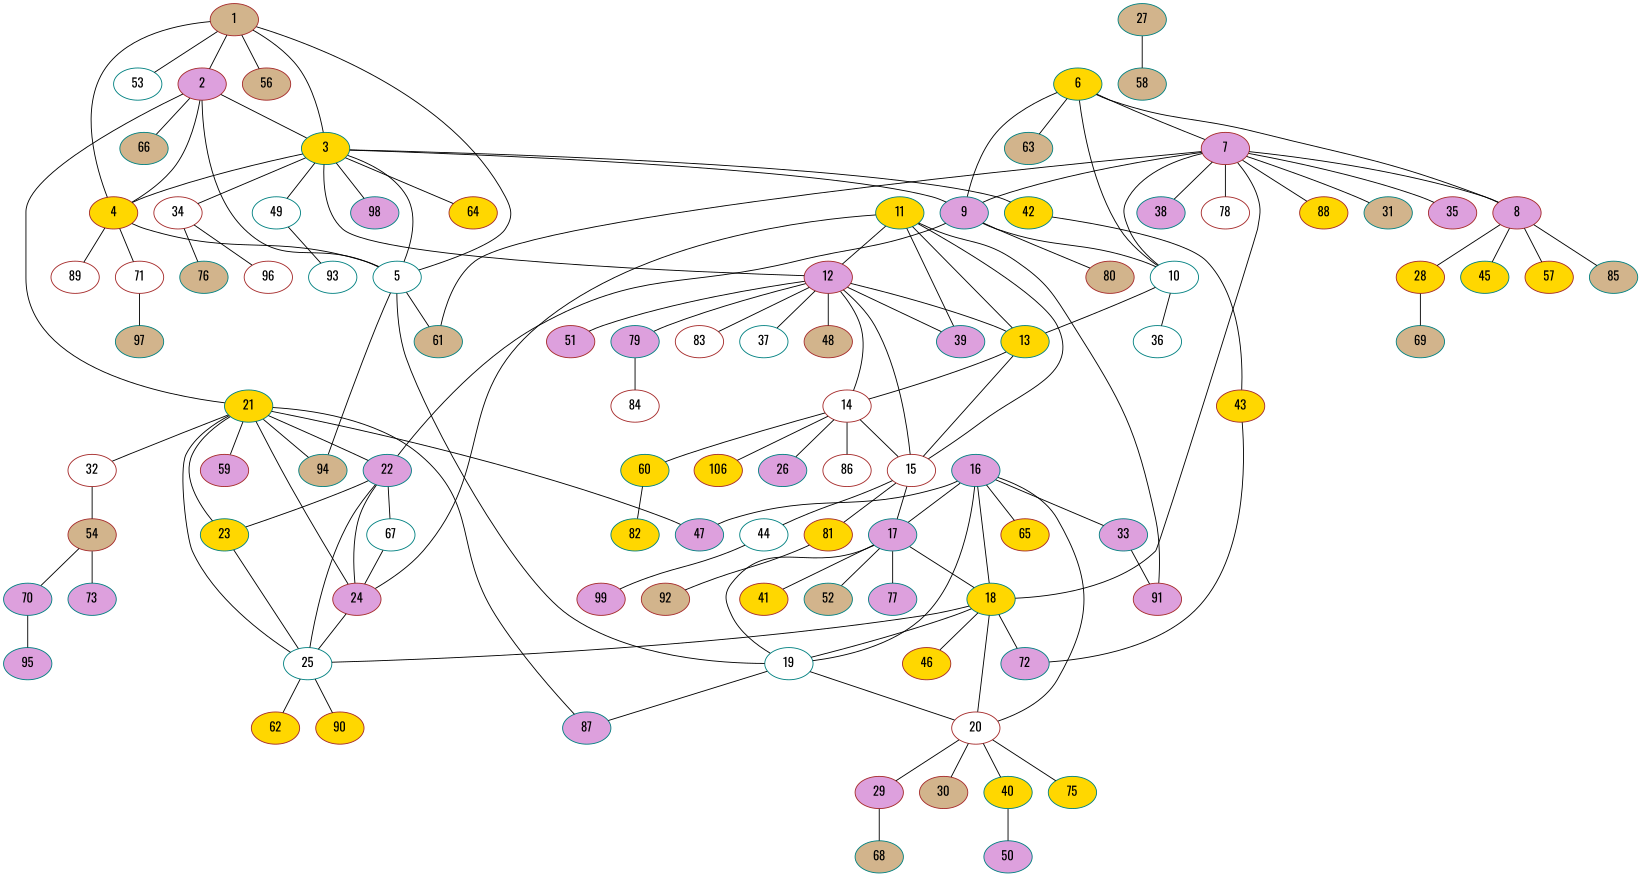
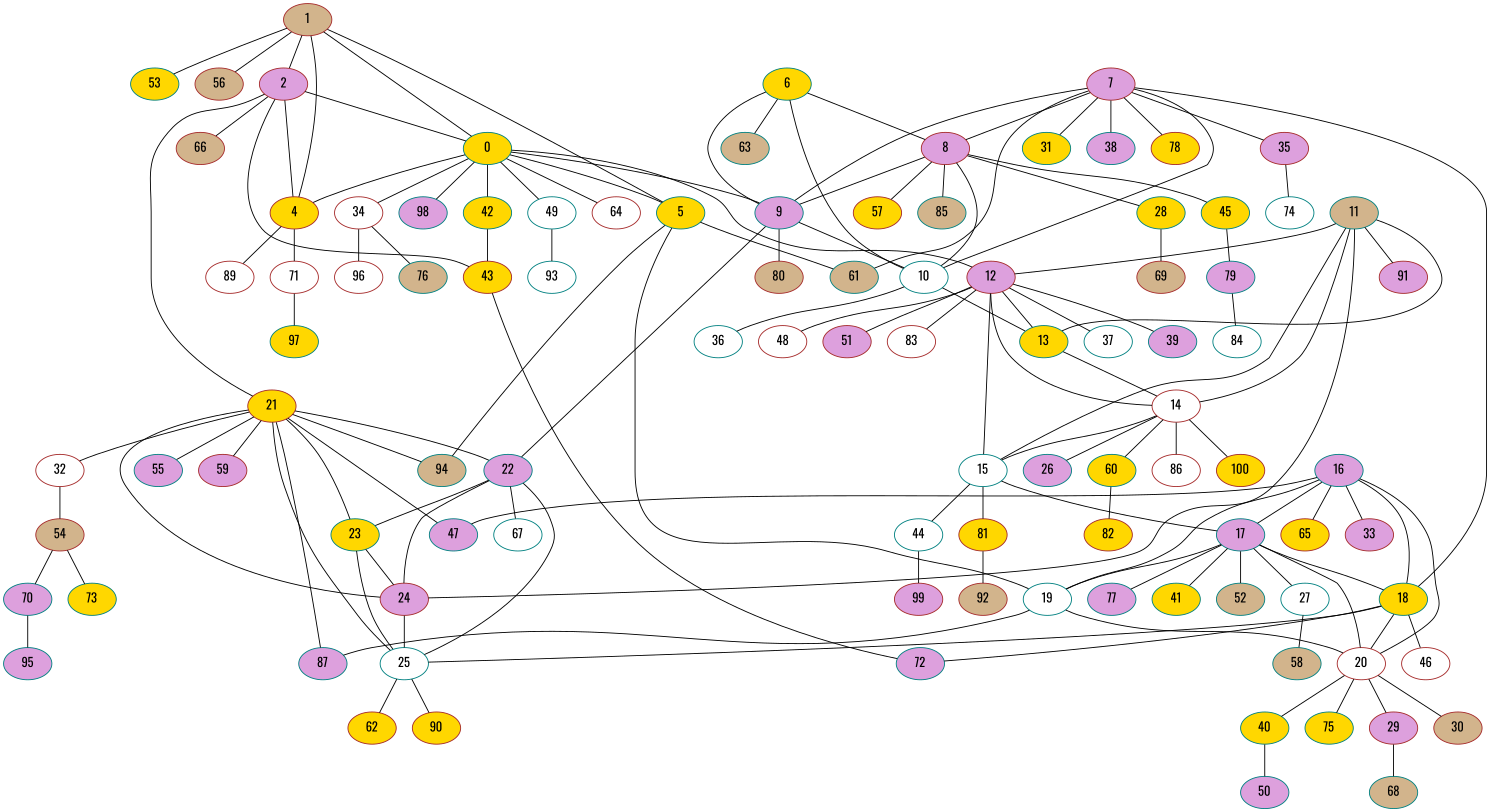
(1142, 20) -> (1305, 599)
(138, 84) -> (155, 84)
(1153, 119) -> none
(144, 148) -> (200, 148)
(326, 148) -> (487, 148)
none -> (862, 181)
(473, 213) -> (616, 213)
(900, 213) -> (1354, 213)
(1225, 213) -> (1175, 148)
none -> (1290, 213)
(1324, 213) -> none
(1388, 213) -> (1046, 148)
none -> (977, 216)
(246, 230) -> (287, 243)
(255, 245) -> none
(397, 277) -> (681, 213)
(930, 277) -> (1307, 346)
(1420, 277) -> (1161, 213)
(729, 305) -> (1228, 241)
(140, 342) -> (294, 342)
(828, 342) -> (783, 342)
(1420, 342) -> (1161, 277)
(249, 406) -> (272, 406)
(635, 406) -> (1237, 342)
(968, 406) -> none
none -> (158, 470)
(718, 470) -> (1241, 470)
(911, 470) -> (983, 470)
(635, 535) -> (1108, 535)
(1123, 535) -> (1369, 535)
(374, 567) -> (380, 567)
none -> (1273, 567)
(1142, 570) -> none
none -> (1330, 579)
(92, 599) -> (92, 599)
(764, 599) -> (1176, 599)
(872, 641) -> none
(927, 664) -> (1426, 664)
